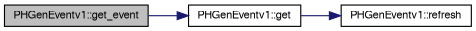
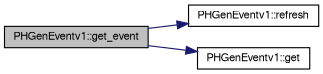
(315, 16) -> (163, 27)
